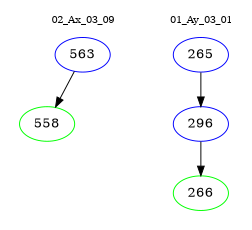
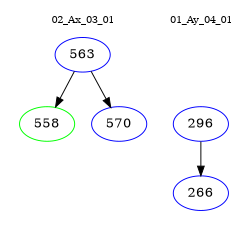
(83, 21) -> (83, 21)
(201, 21) -> (201, 21)
(201, 55) -> none
none -> (119, 124)
(201, 193) -> (201, 193)
